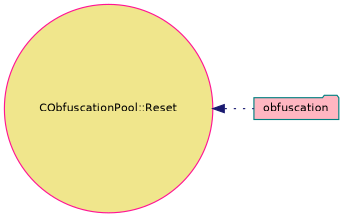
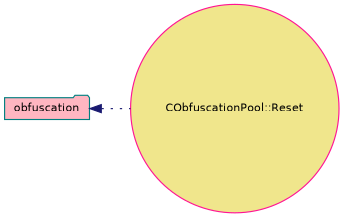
(239, 109) -> (116, 109)
